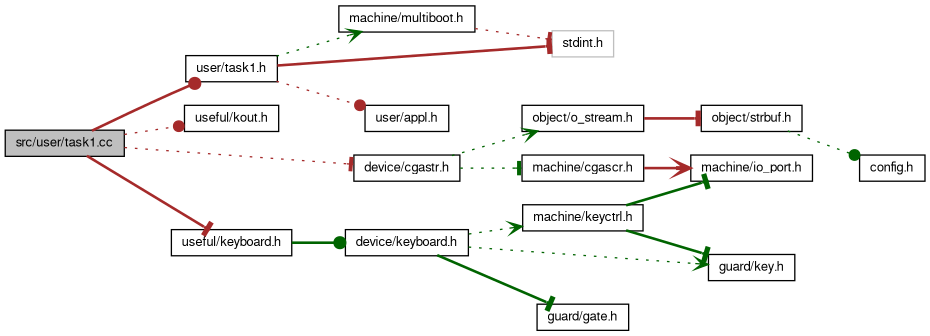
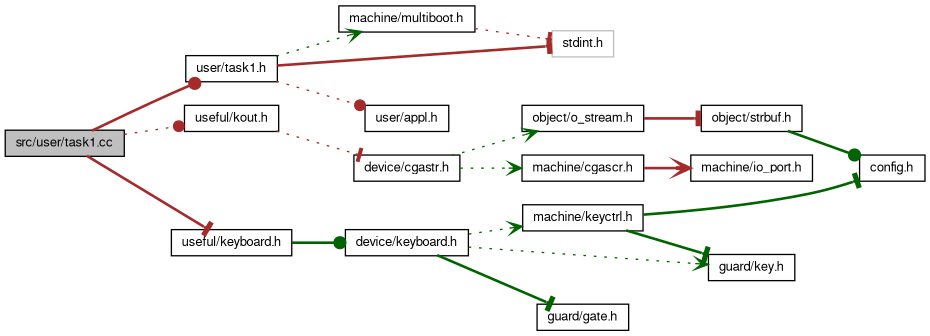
(819, 142) -> (819, 142)
(236, 156) -> (316, 142)
(488, 168) -> (488, 168)
(664, 194) -> (749, 204)
